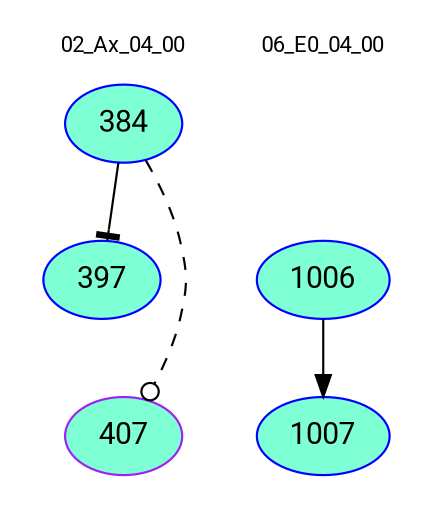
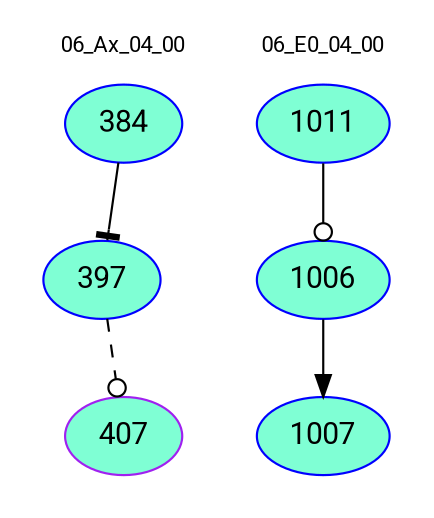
(124, 47) -> (124, 47)
none -> (323, 124)
(186, 271) -> (112, 349)
